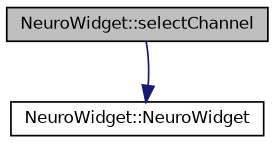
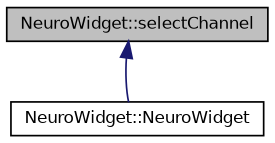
(148, 63) -> (126, 80)
